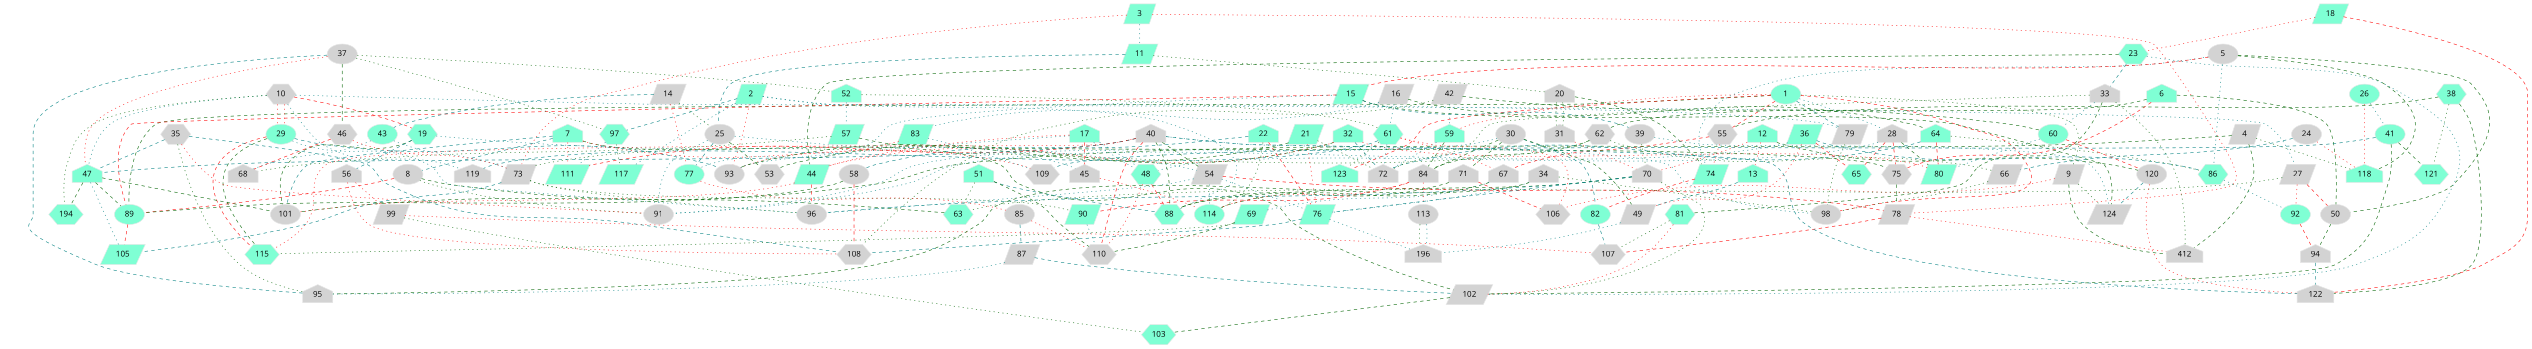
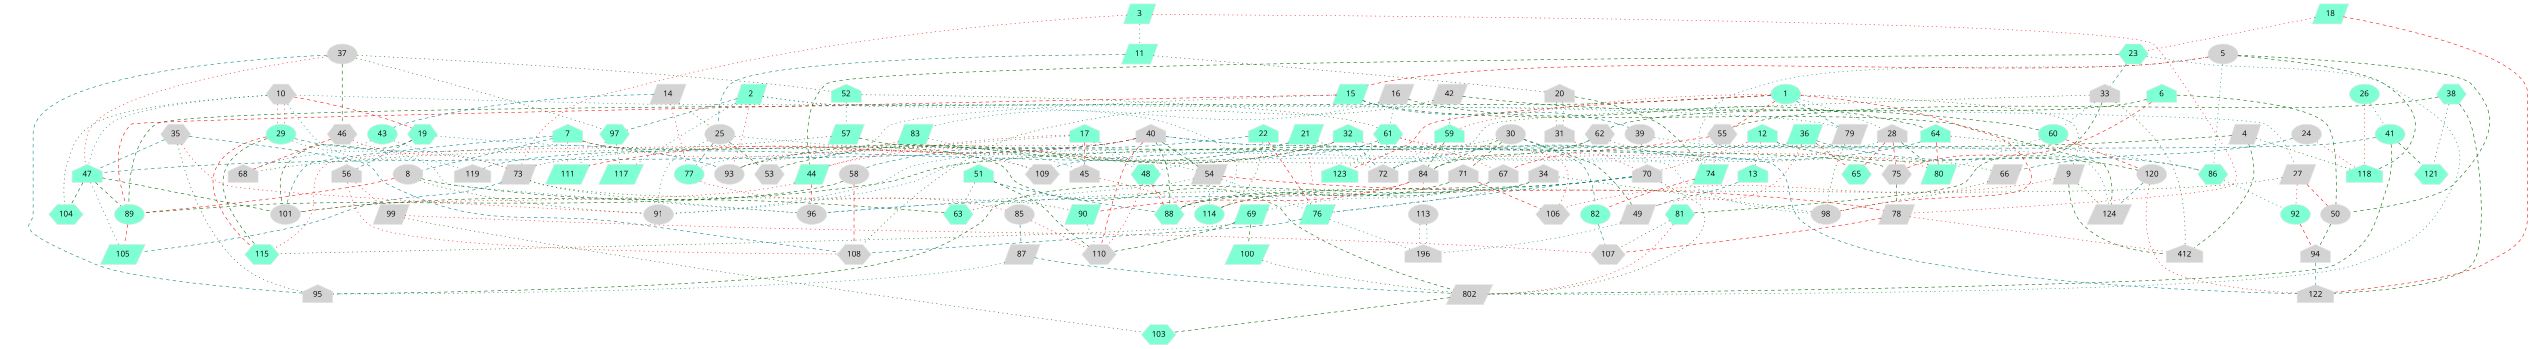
(66, 214) -> (66, 214)
none -> (1247, 255)
(1469, 295) -> (1469, 295)
